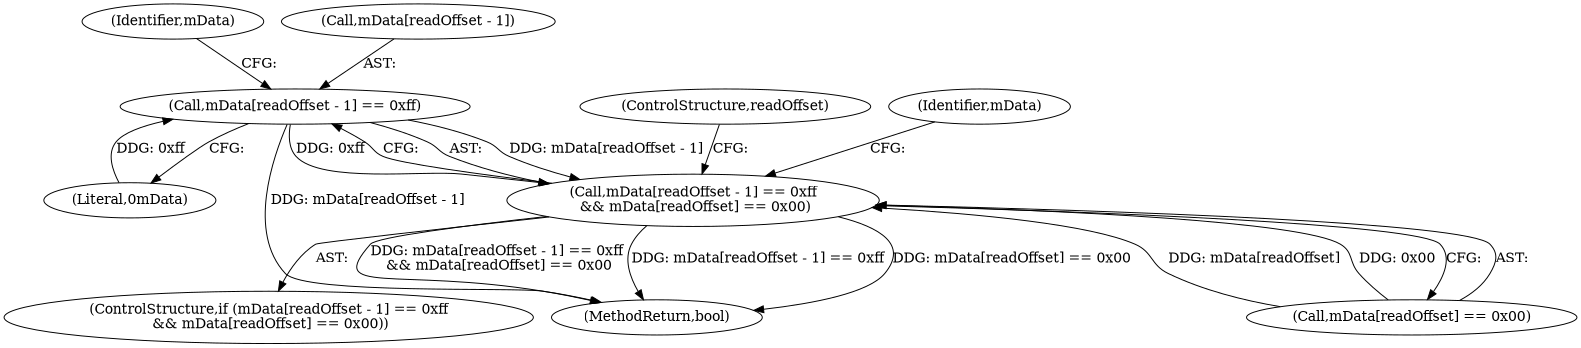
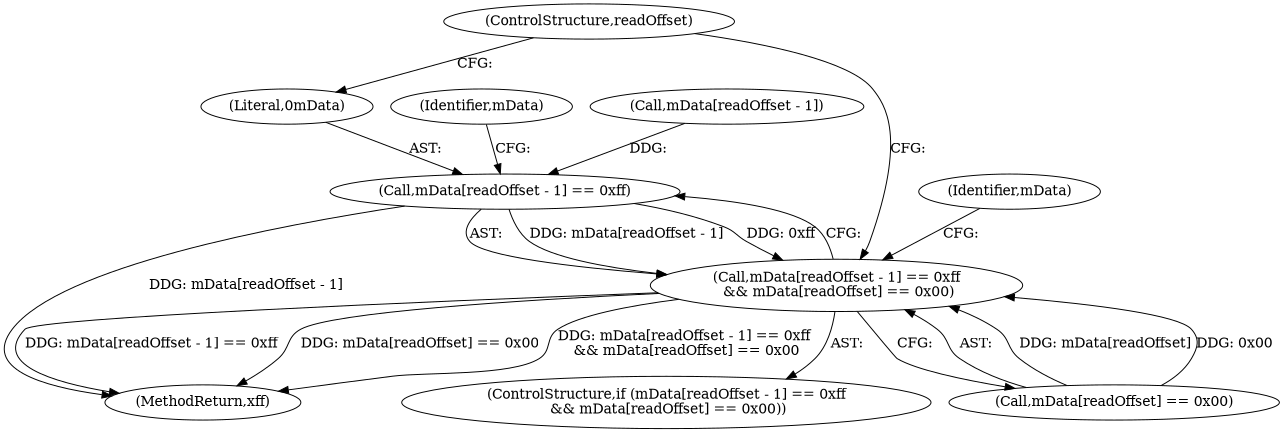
(382, 64) -> (650, 149)
(202, 146) -> (440, 64)
(150, 149) -> (428, 149)
(657, 317) -> (203, 402)
